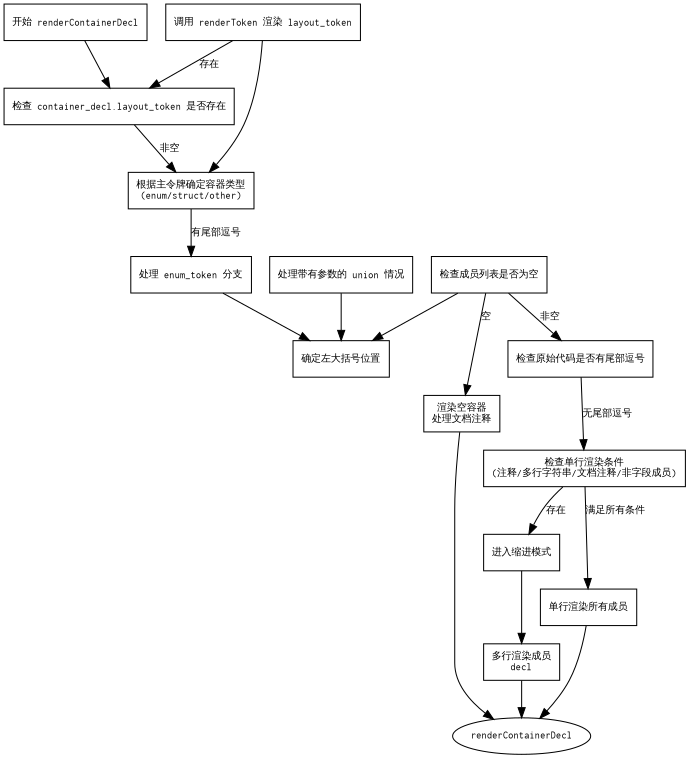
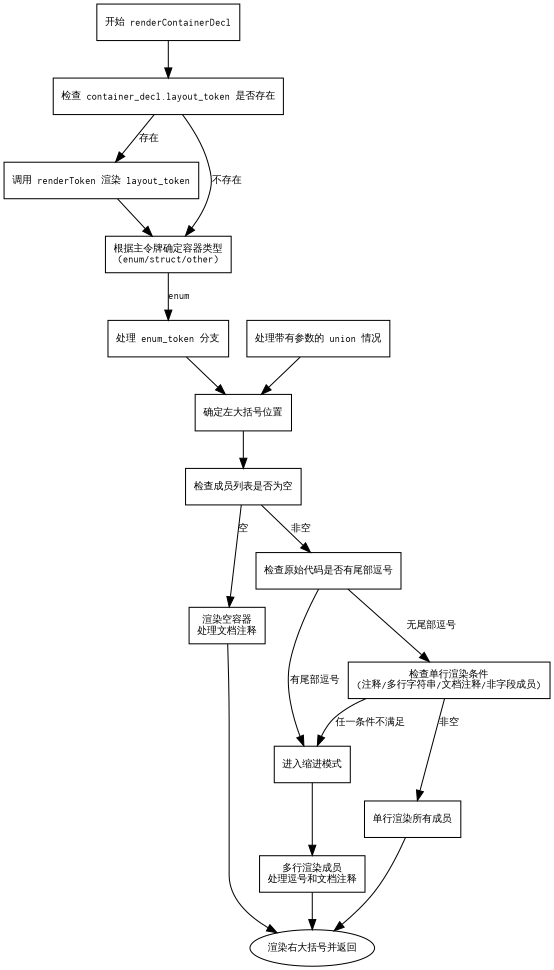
(196, 62) -> (138, 134)
(170, 149) -> (227, 180)
(216, 233) -> (179, 297)
(420, 314) -> (243, 445)
(556, 510) -> (371, 722)
(615, 510) -> (449, 722)
none -> (290, 661)
(522, 662) -> (312, 874)
(522, 736) -> (312, 948)
